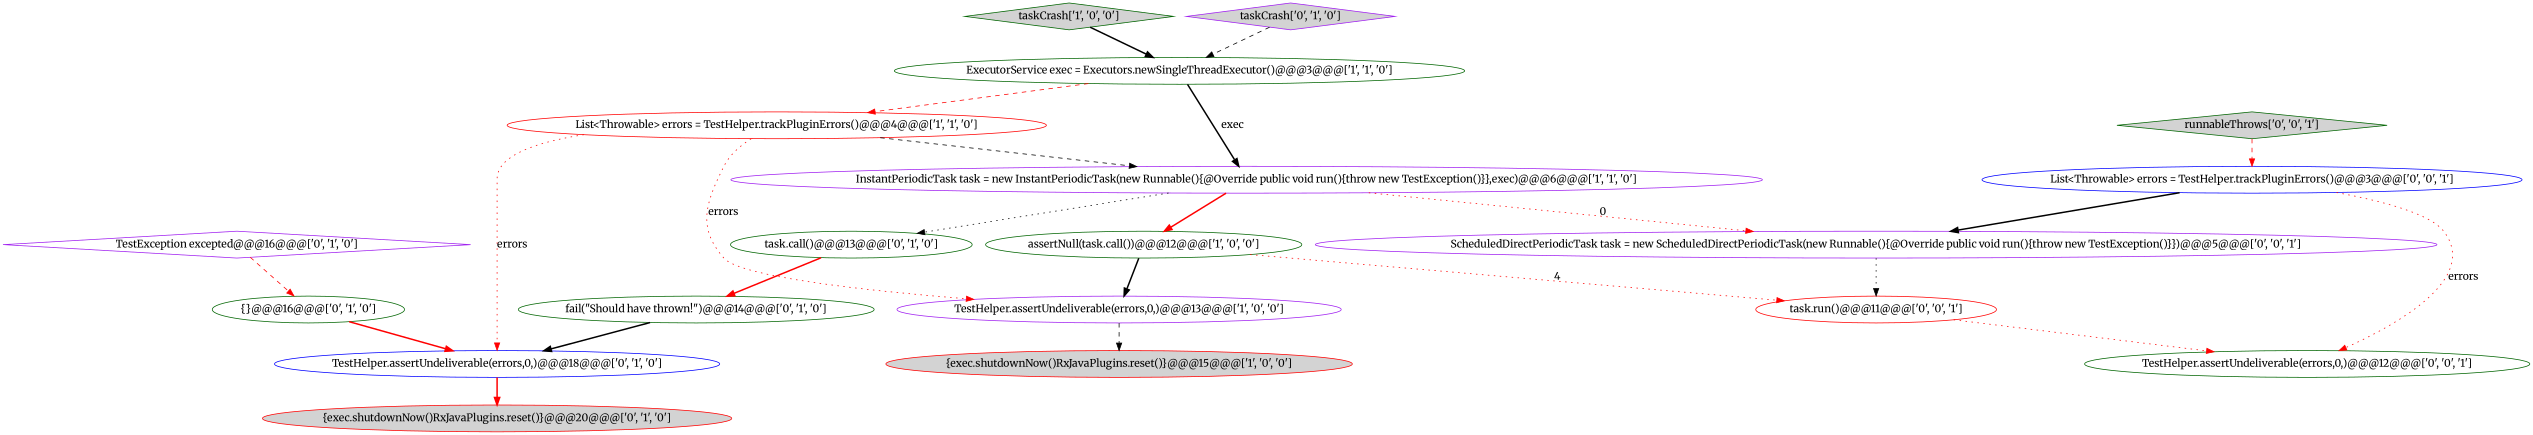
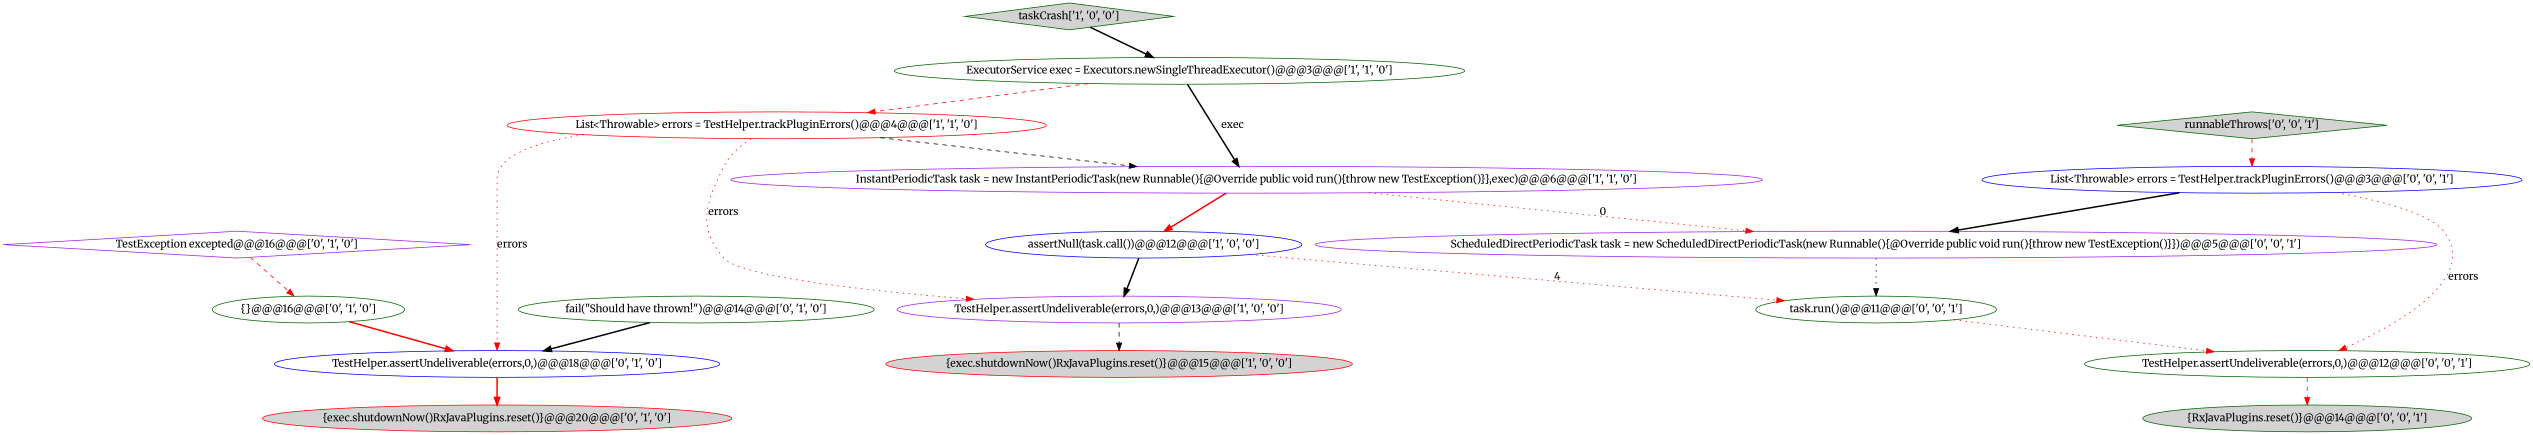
(1291, 16) -> none
(851, 245) -> none
(1144, 245) -> (1144, 245)
(1876, 310) -> (1876, 310)
none -> (2307, 418)
